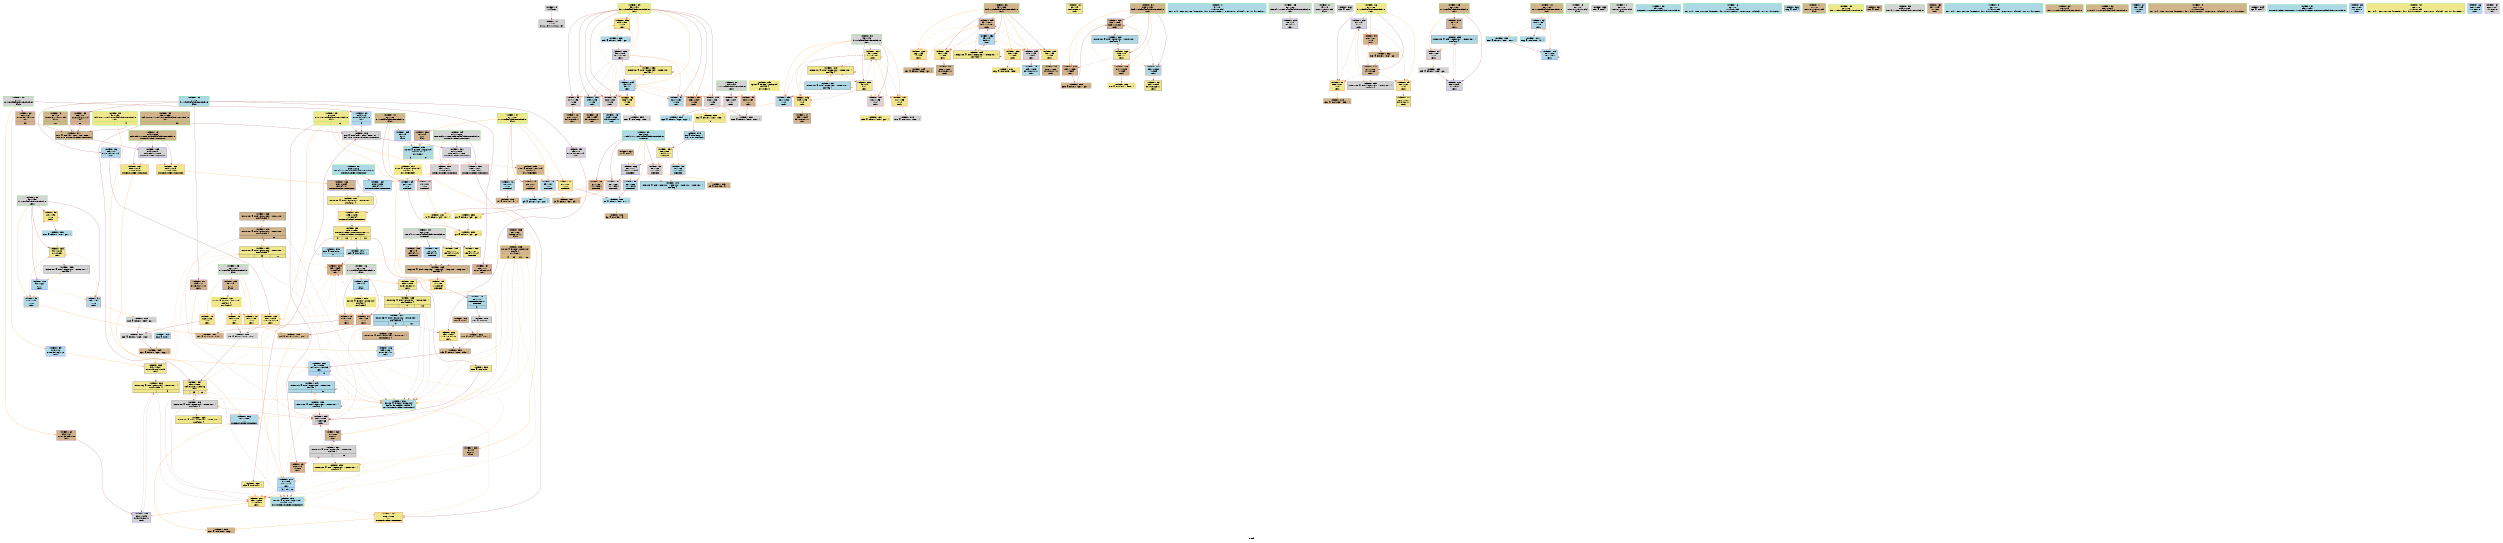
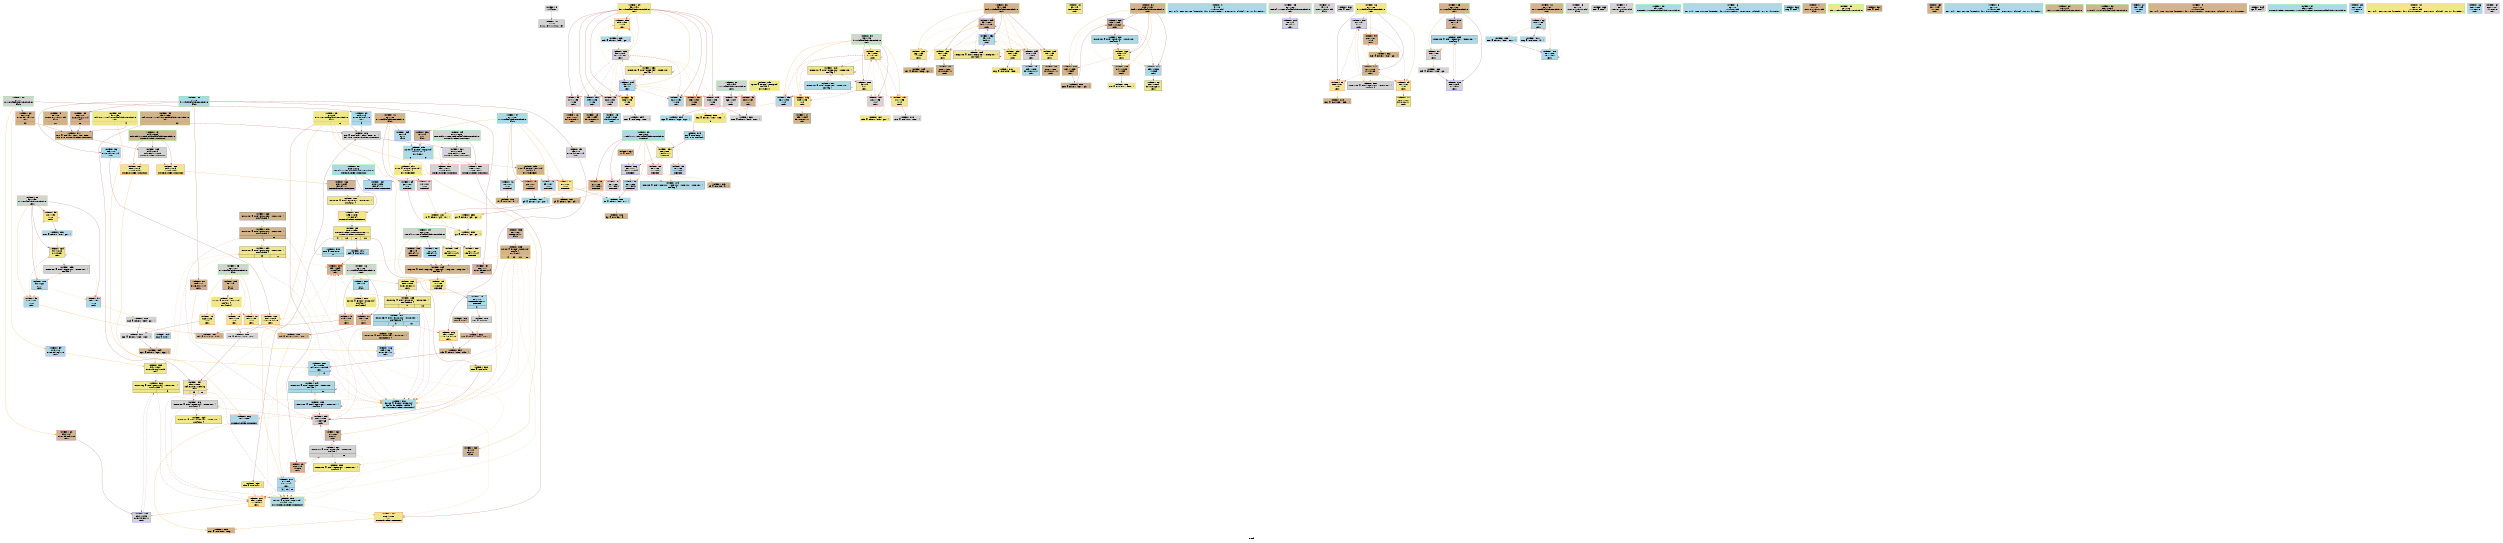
(1905, 8) -> none
(512, 118) -> (512, 118)
(361, 273) -> (361, 273)
